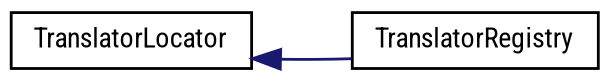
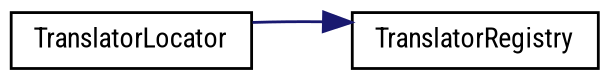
(316, 59) -> (288, 22)
